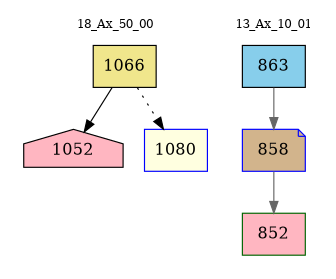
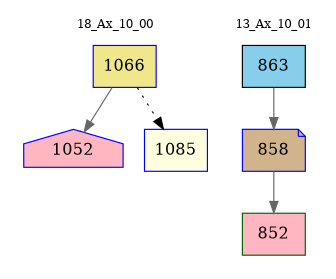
(115, 25) -> (115, 25)
(125, 66) -> (125, 66)
(101, 105) -> (101, 105)
(73, 150) -> (73, 150)
(176, 150) -> (176, 150)
